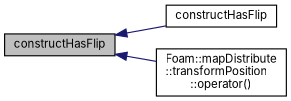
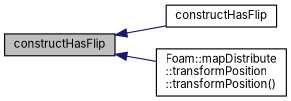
(221, 72) -> (221, 72)
